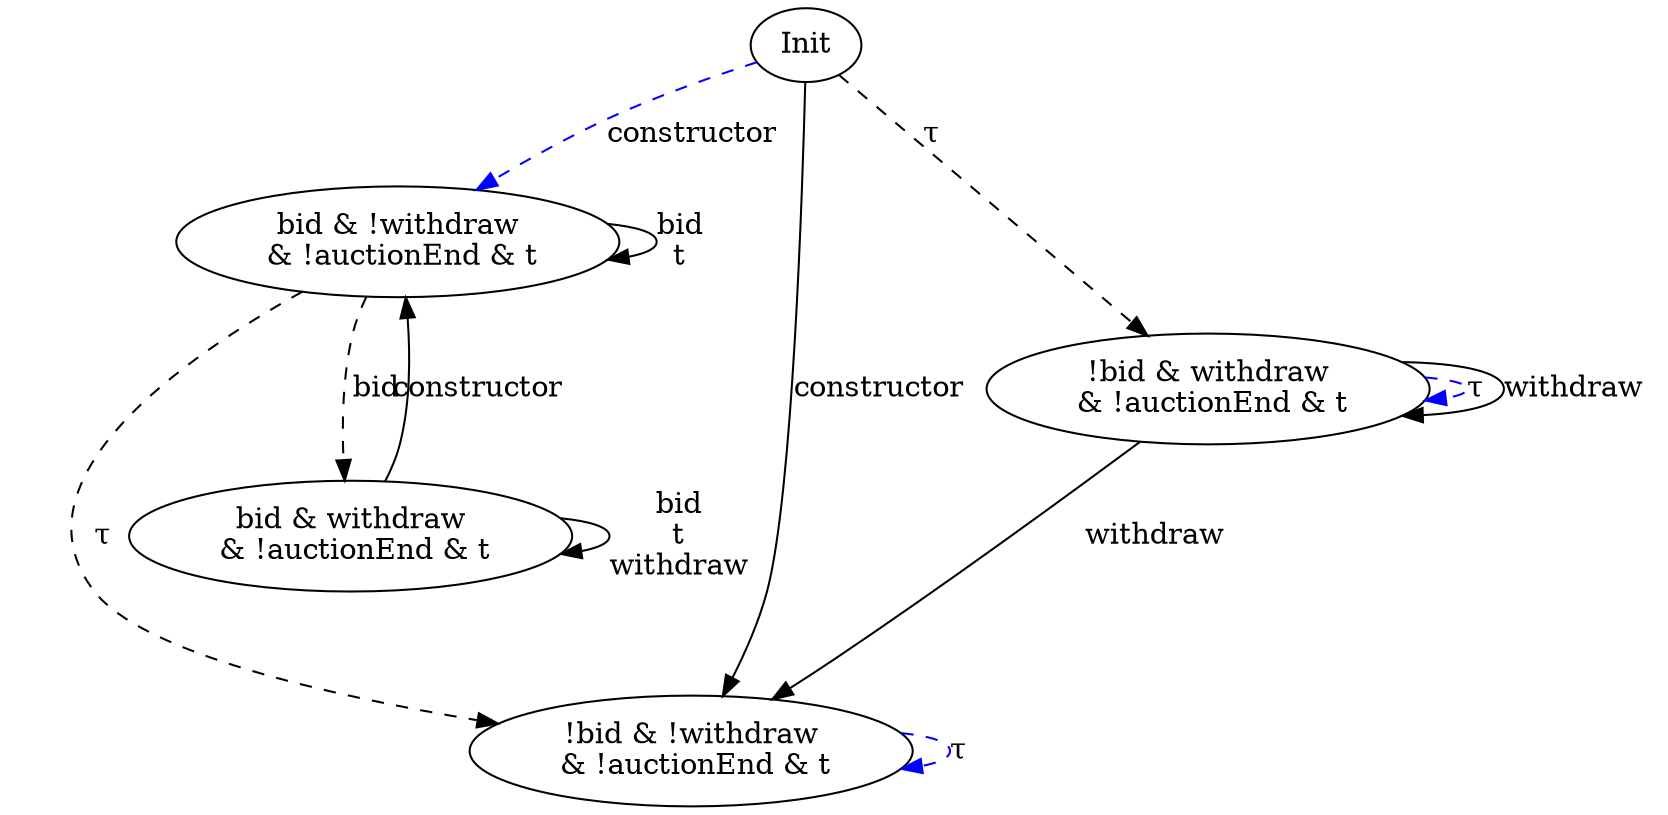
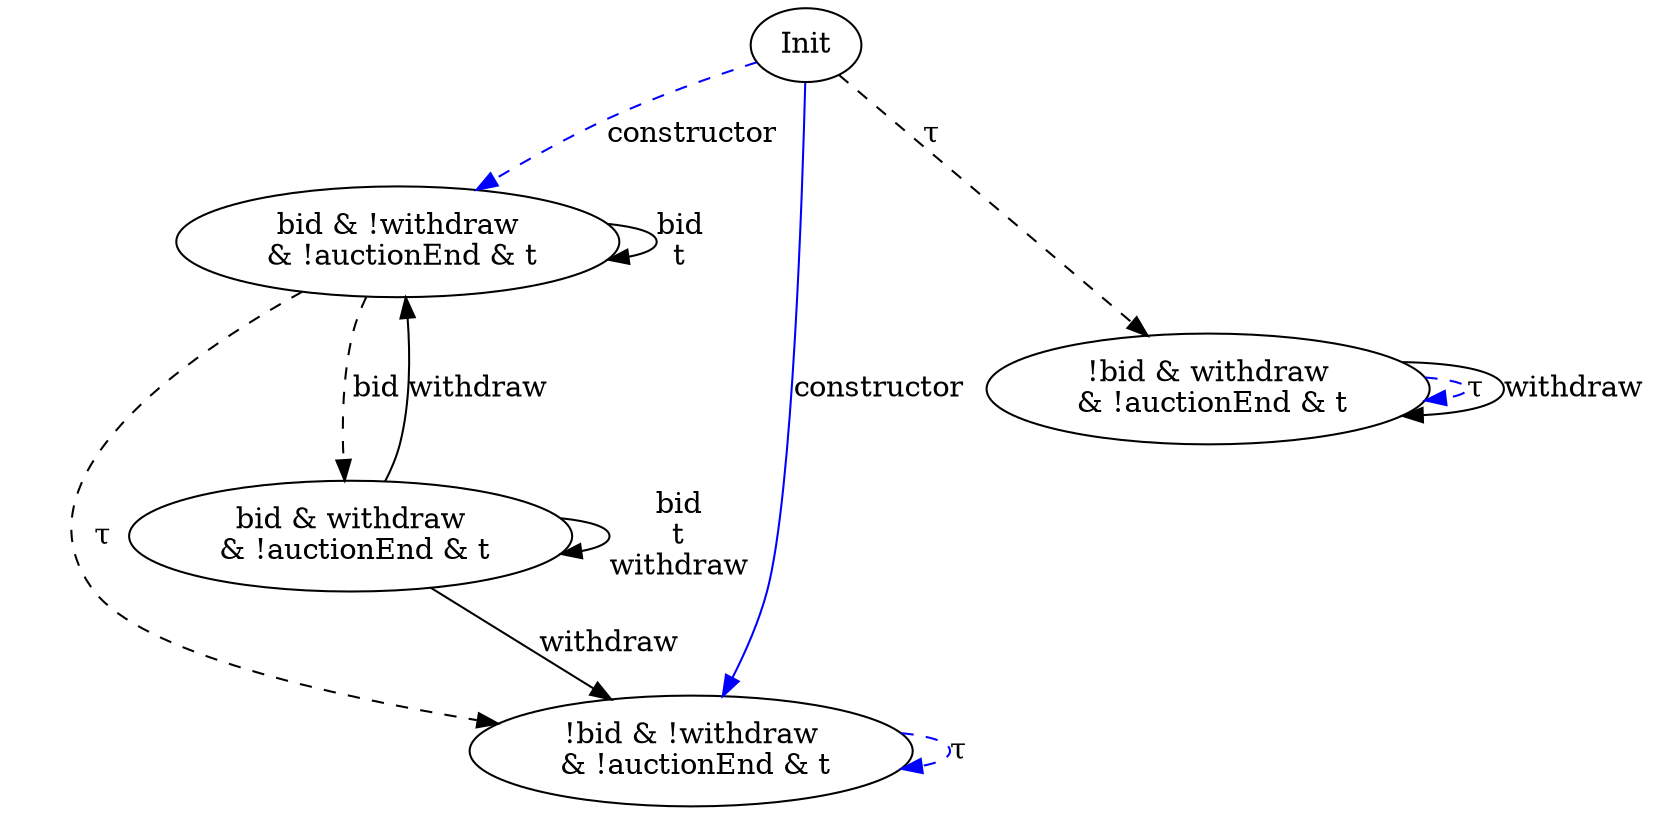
(792, 384) -> (792, 384)
(478, 389) -> (478, 389)
(967, 568) -> (512, 638)
